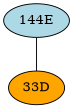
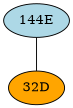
(37, 88) -> (37, 88)
